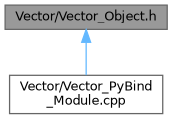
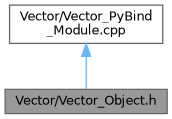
(86, 59) -> (86, 73)
